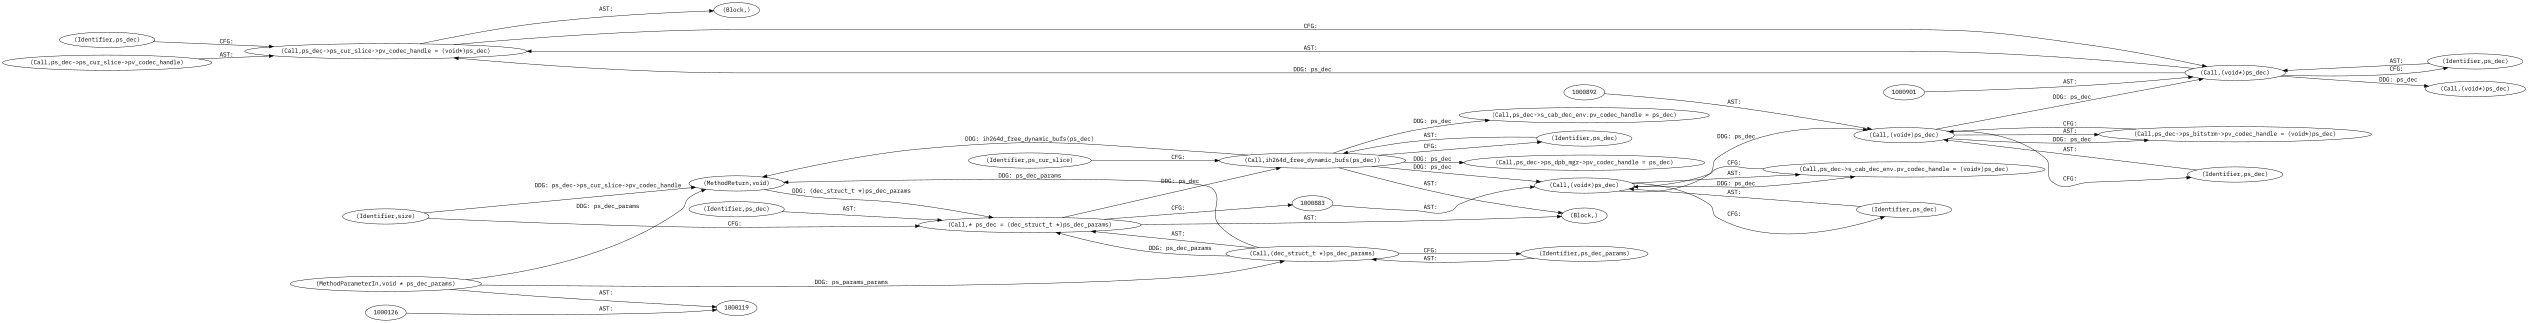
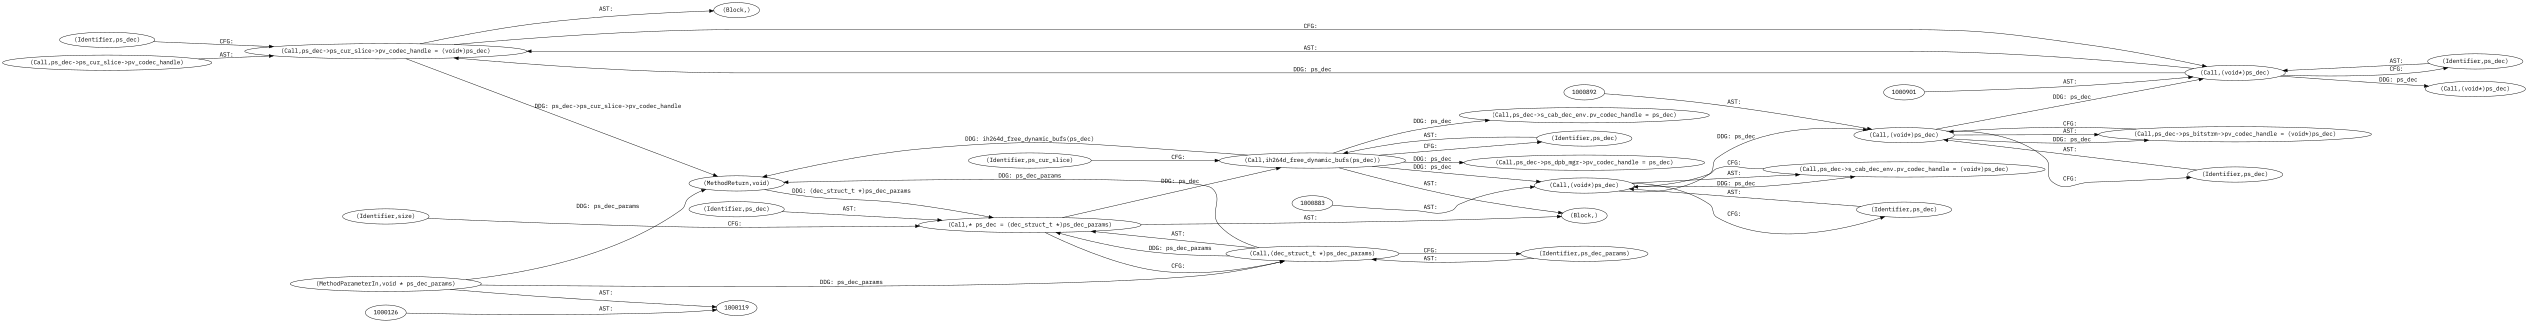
(558, 200) -> (560, 117)
(1196, 212) -> (1160, 271)
(851, 282) -> (851, 282)
